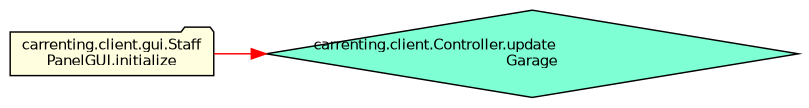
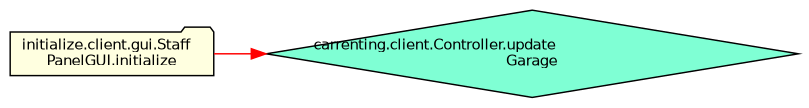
(112, 54) -> (112, 54)
